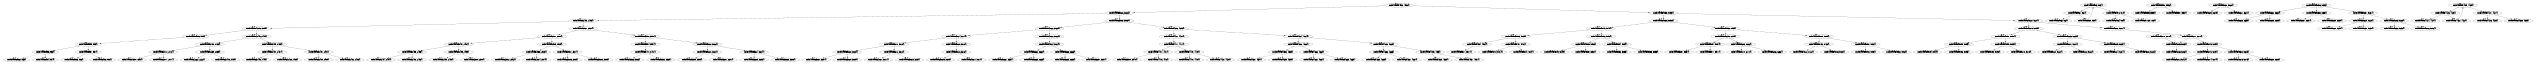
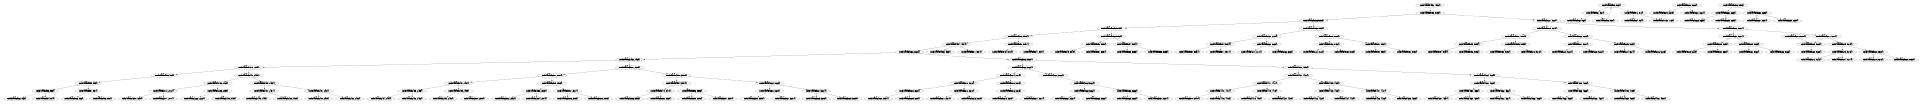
(1260, 9) -> (933, 48)
(2339, 9) -> (1733, 32)
(2462, 14) -> (1313, 79)
none -> (941, 52)
none -> (684, 87)
